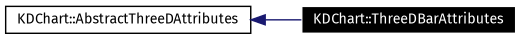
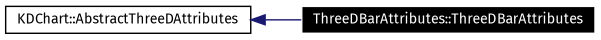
(409, 20) -> (448, 20)
